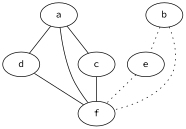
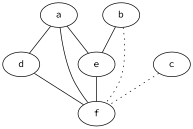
(78, 40) -> (78, 40)
(155, 40) -> (109, 40)
(97, 89) -> (134, 89)
(121, 89) -> (97, 89)
